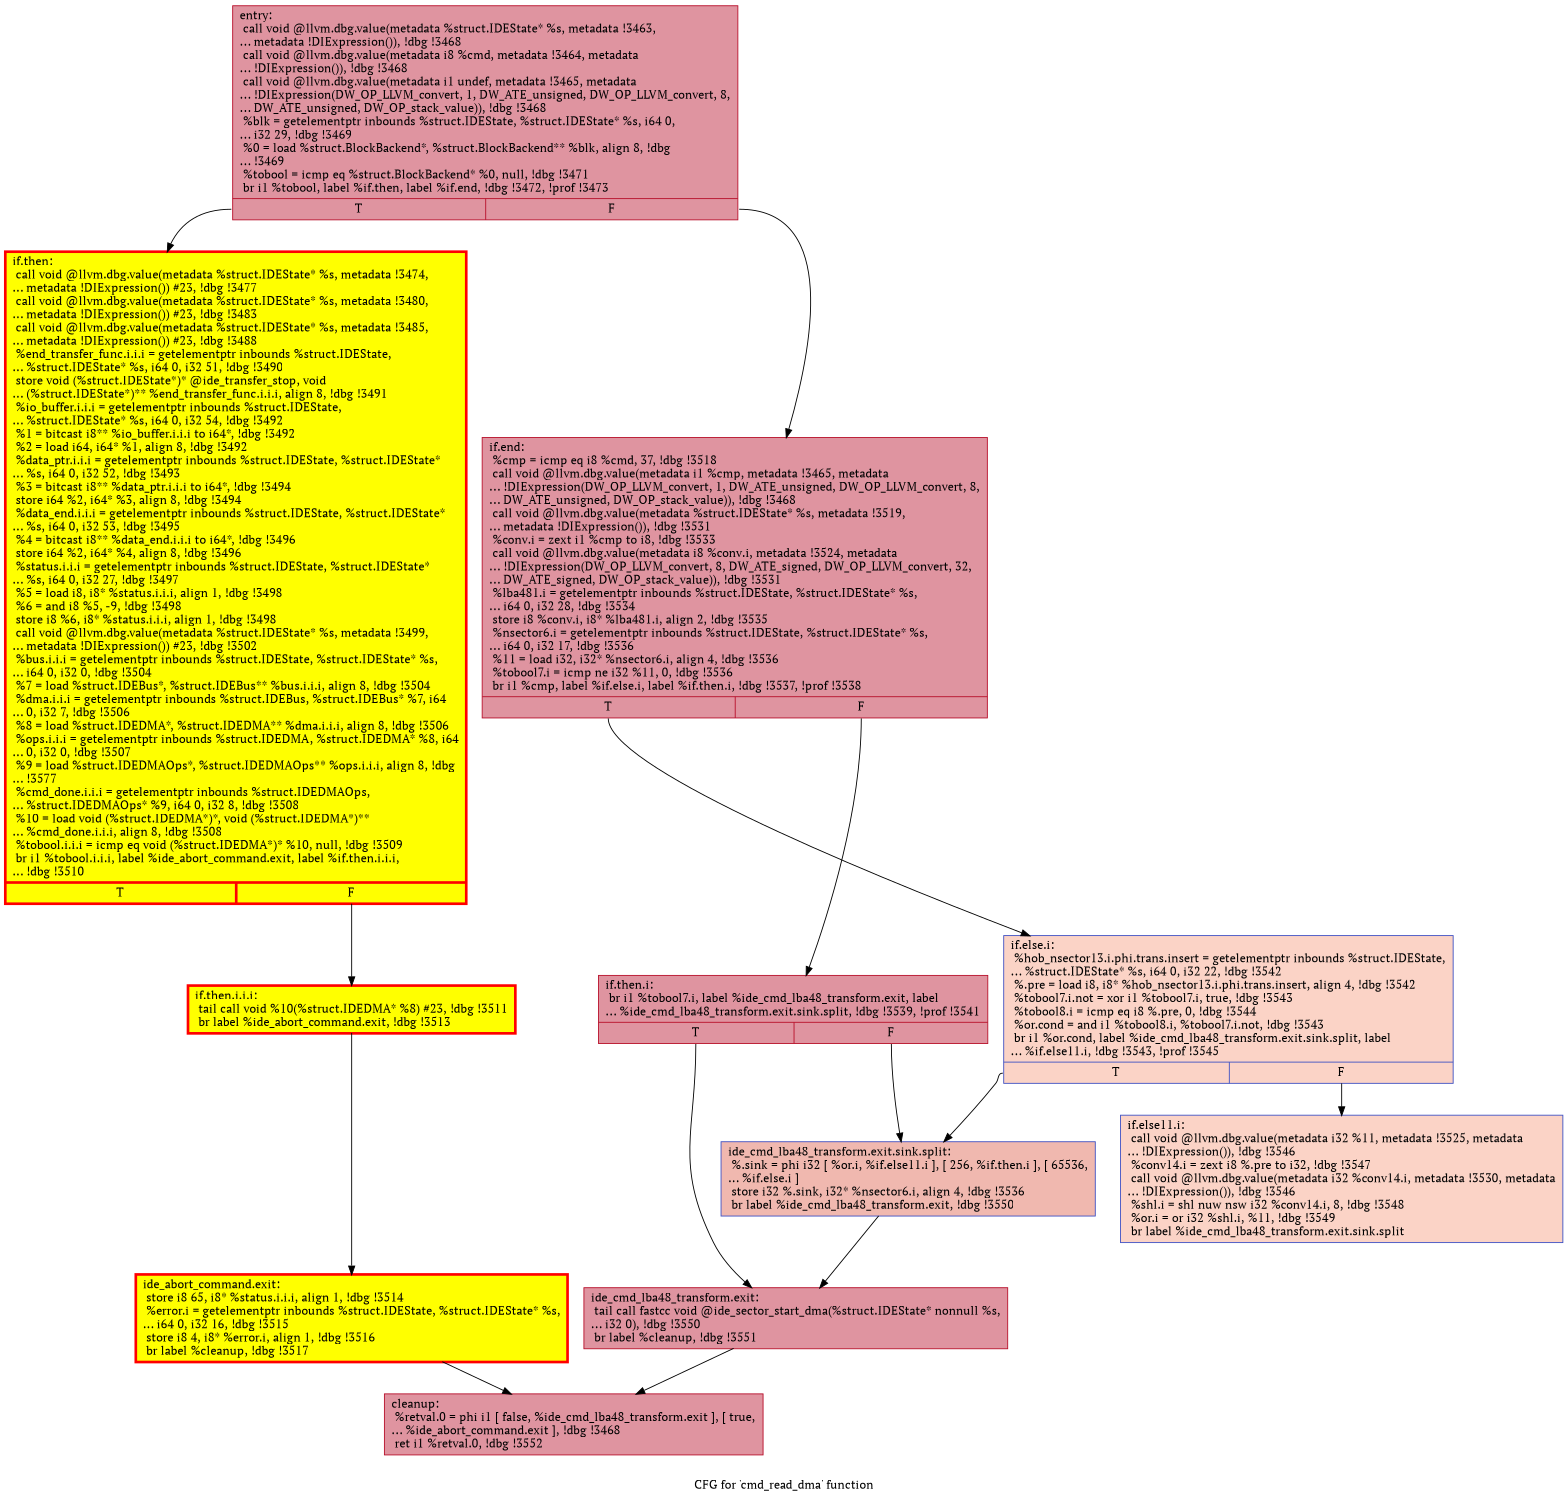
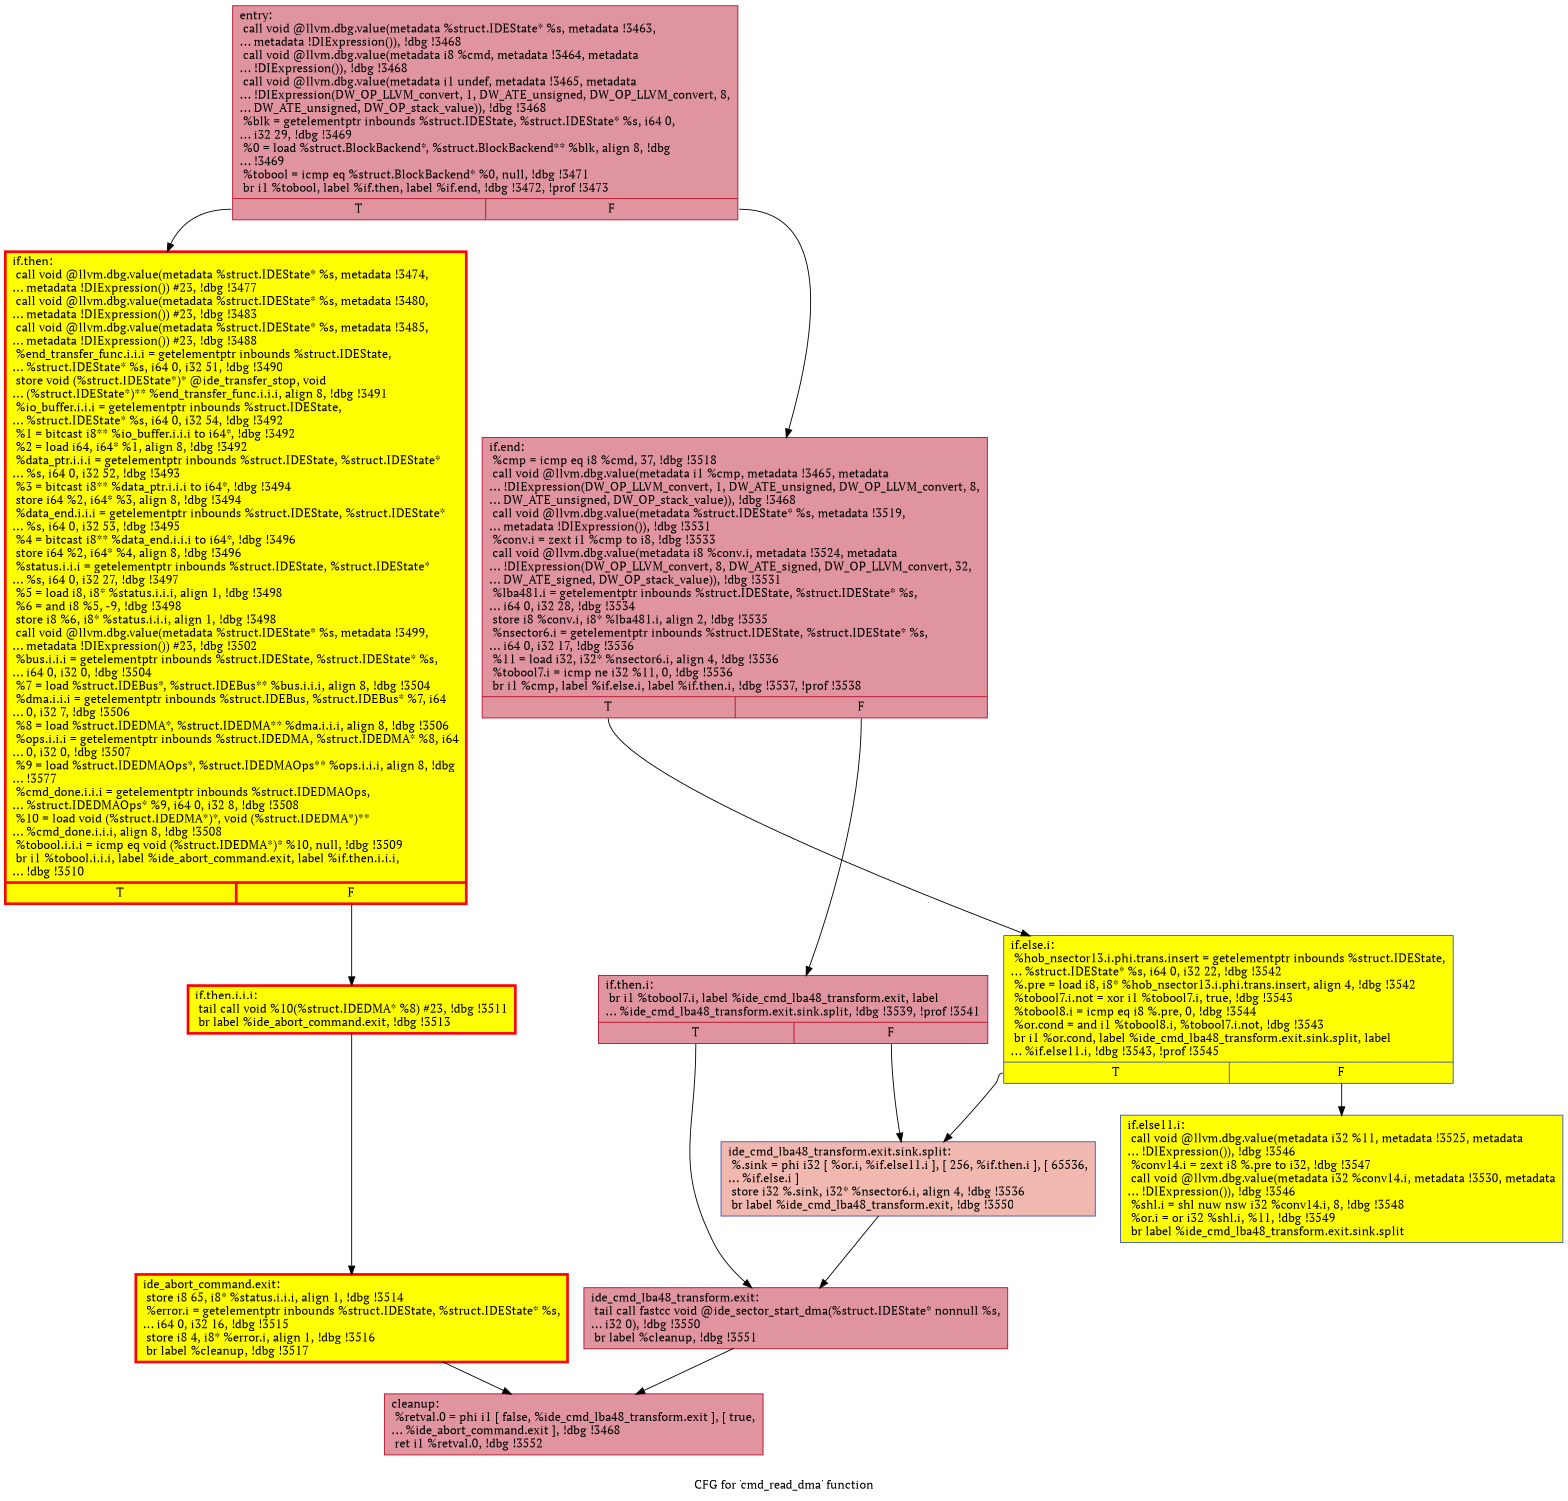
(1228, 1009) -> (1228, 1009)
(1342, 1179) -> (1342, 1179)
